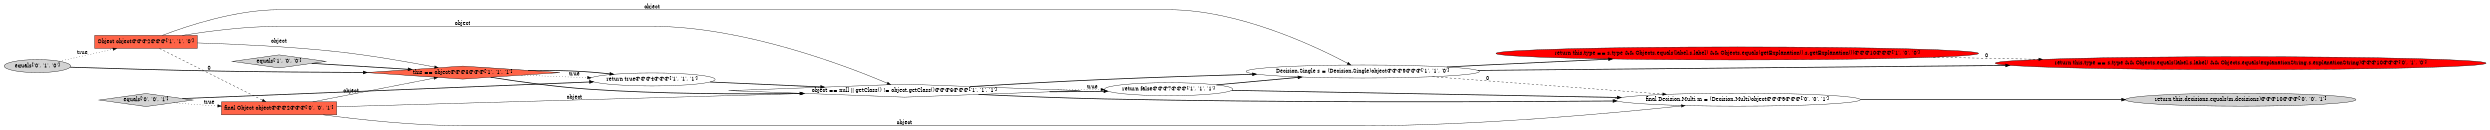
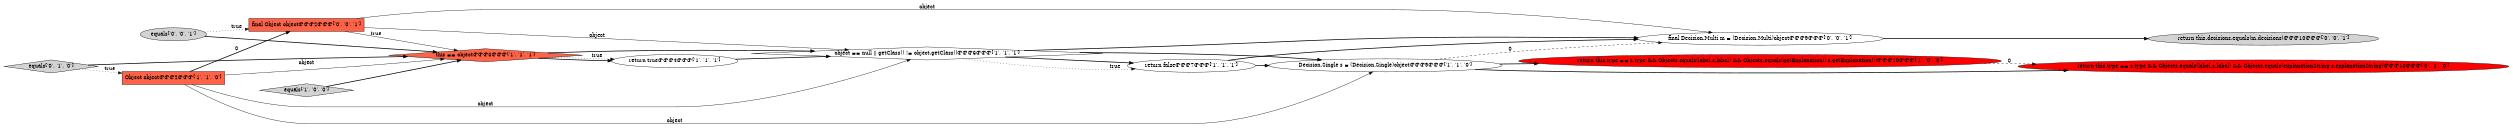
(37, 66) -> (51, 66)
(211, 74) -> (238, 52)
(386, 90) -> (319, 44)
(351, 91) -> (376, 34)
(146, 100) -> (173, 34)
